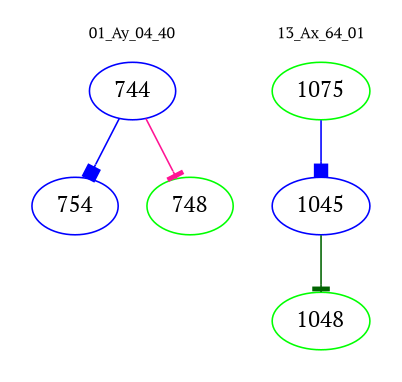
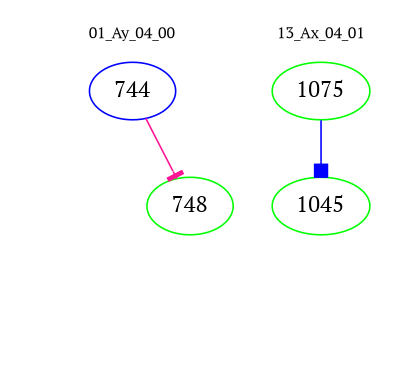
(133, 34) -> (133, 34)
(321, 34) -> (321, 34)
(75, 206) -> none
(321, 206) -> (321, 206)
(321, 321) -> none
